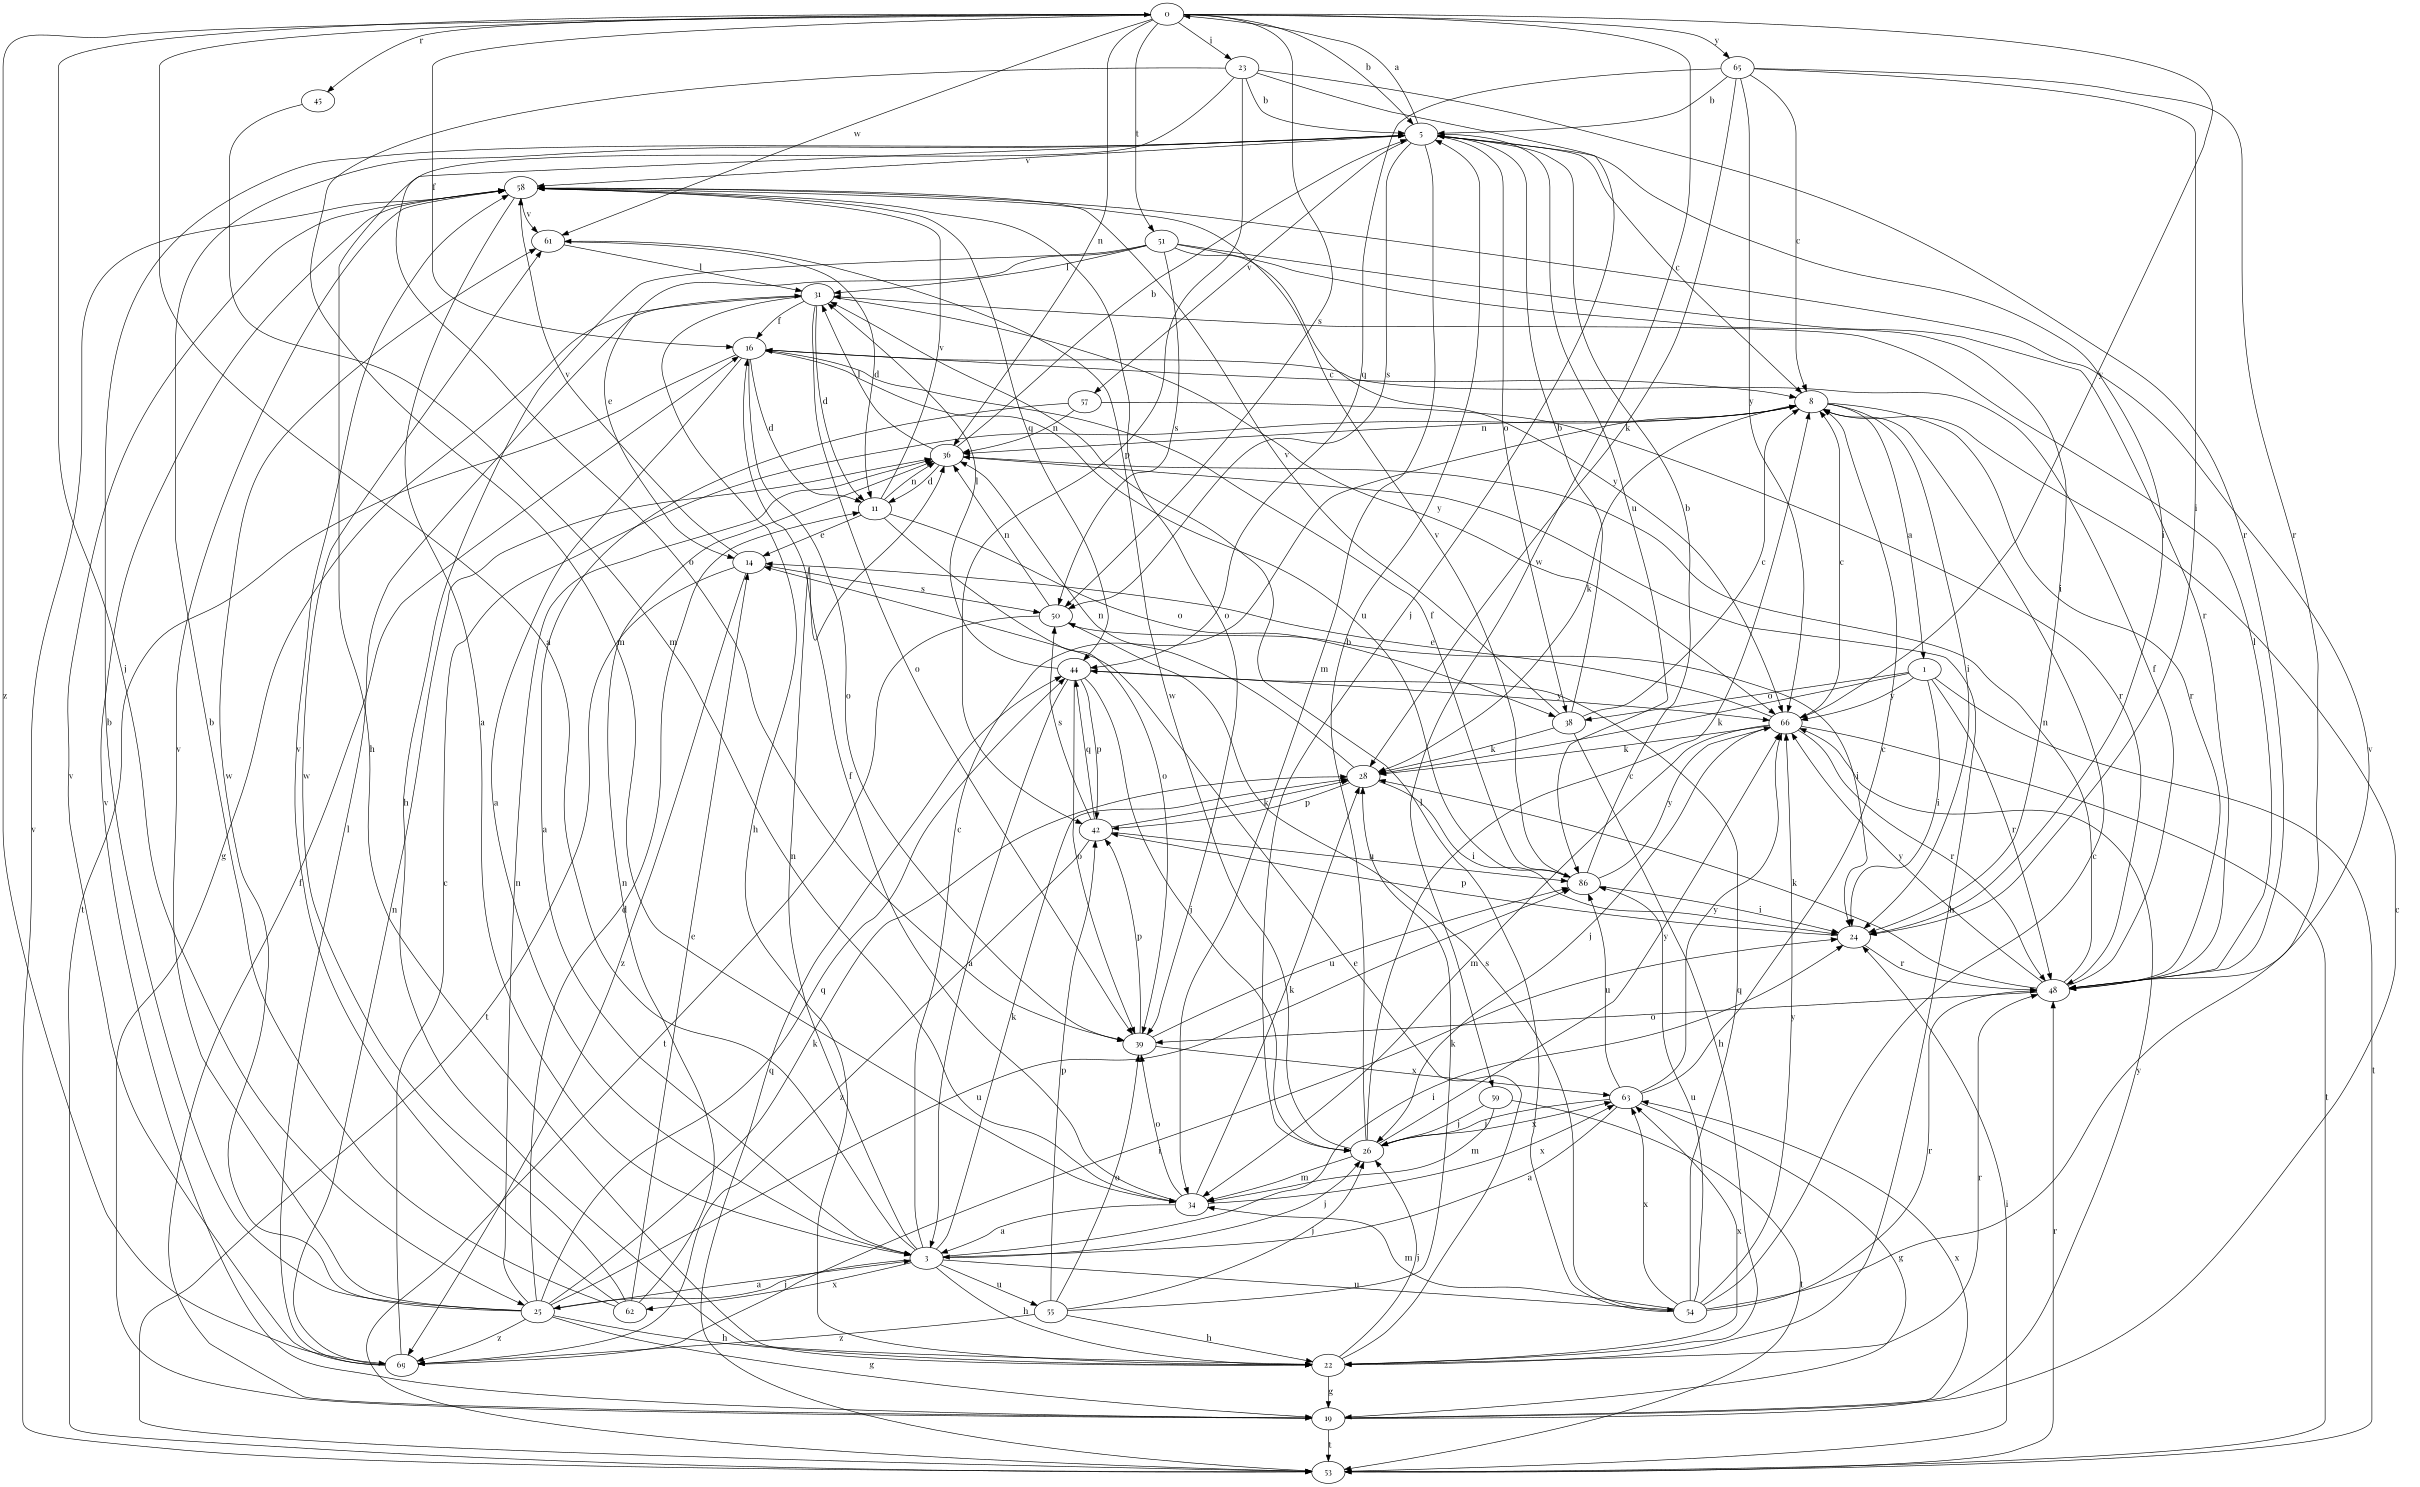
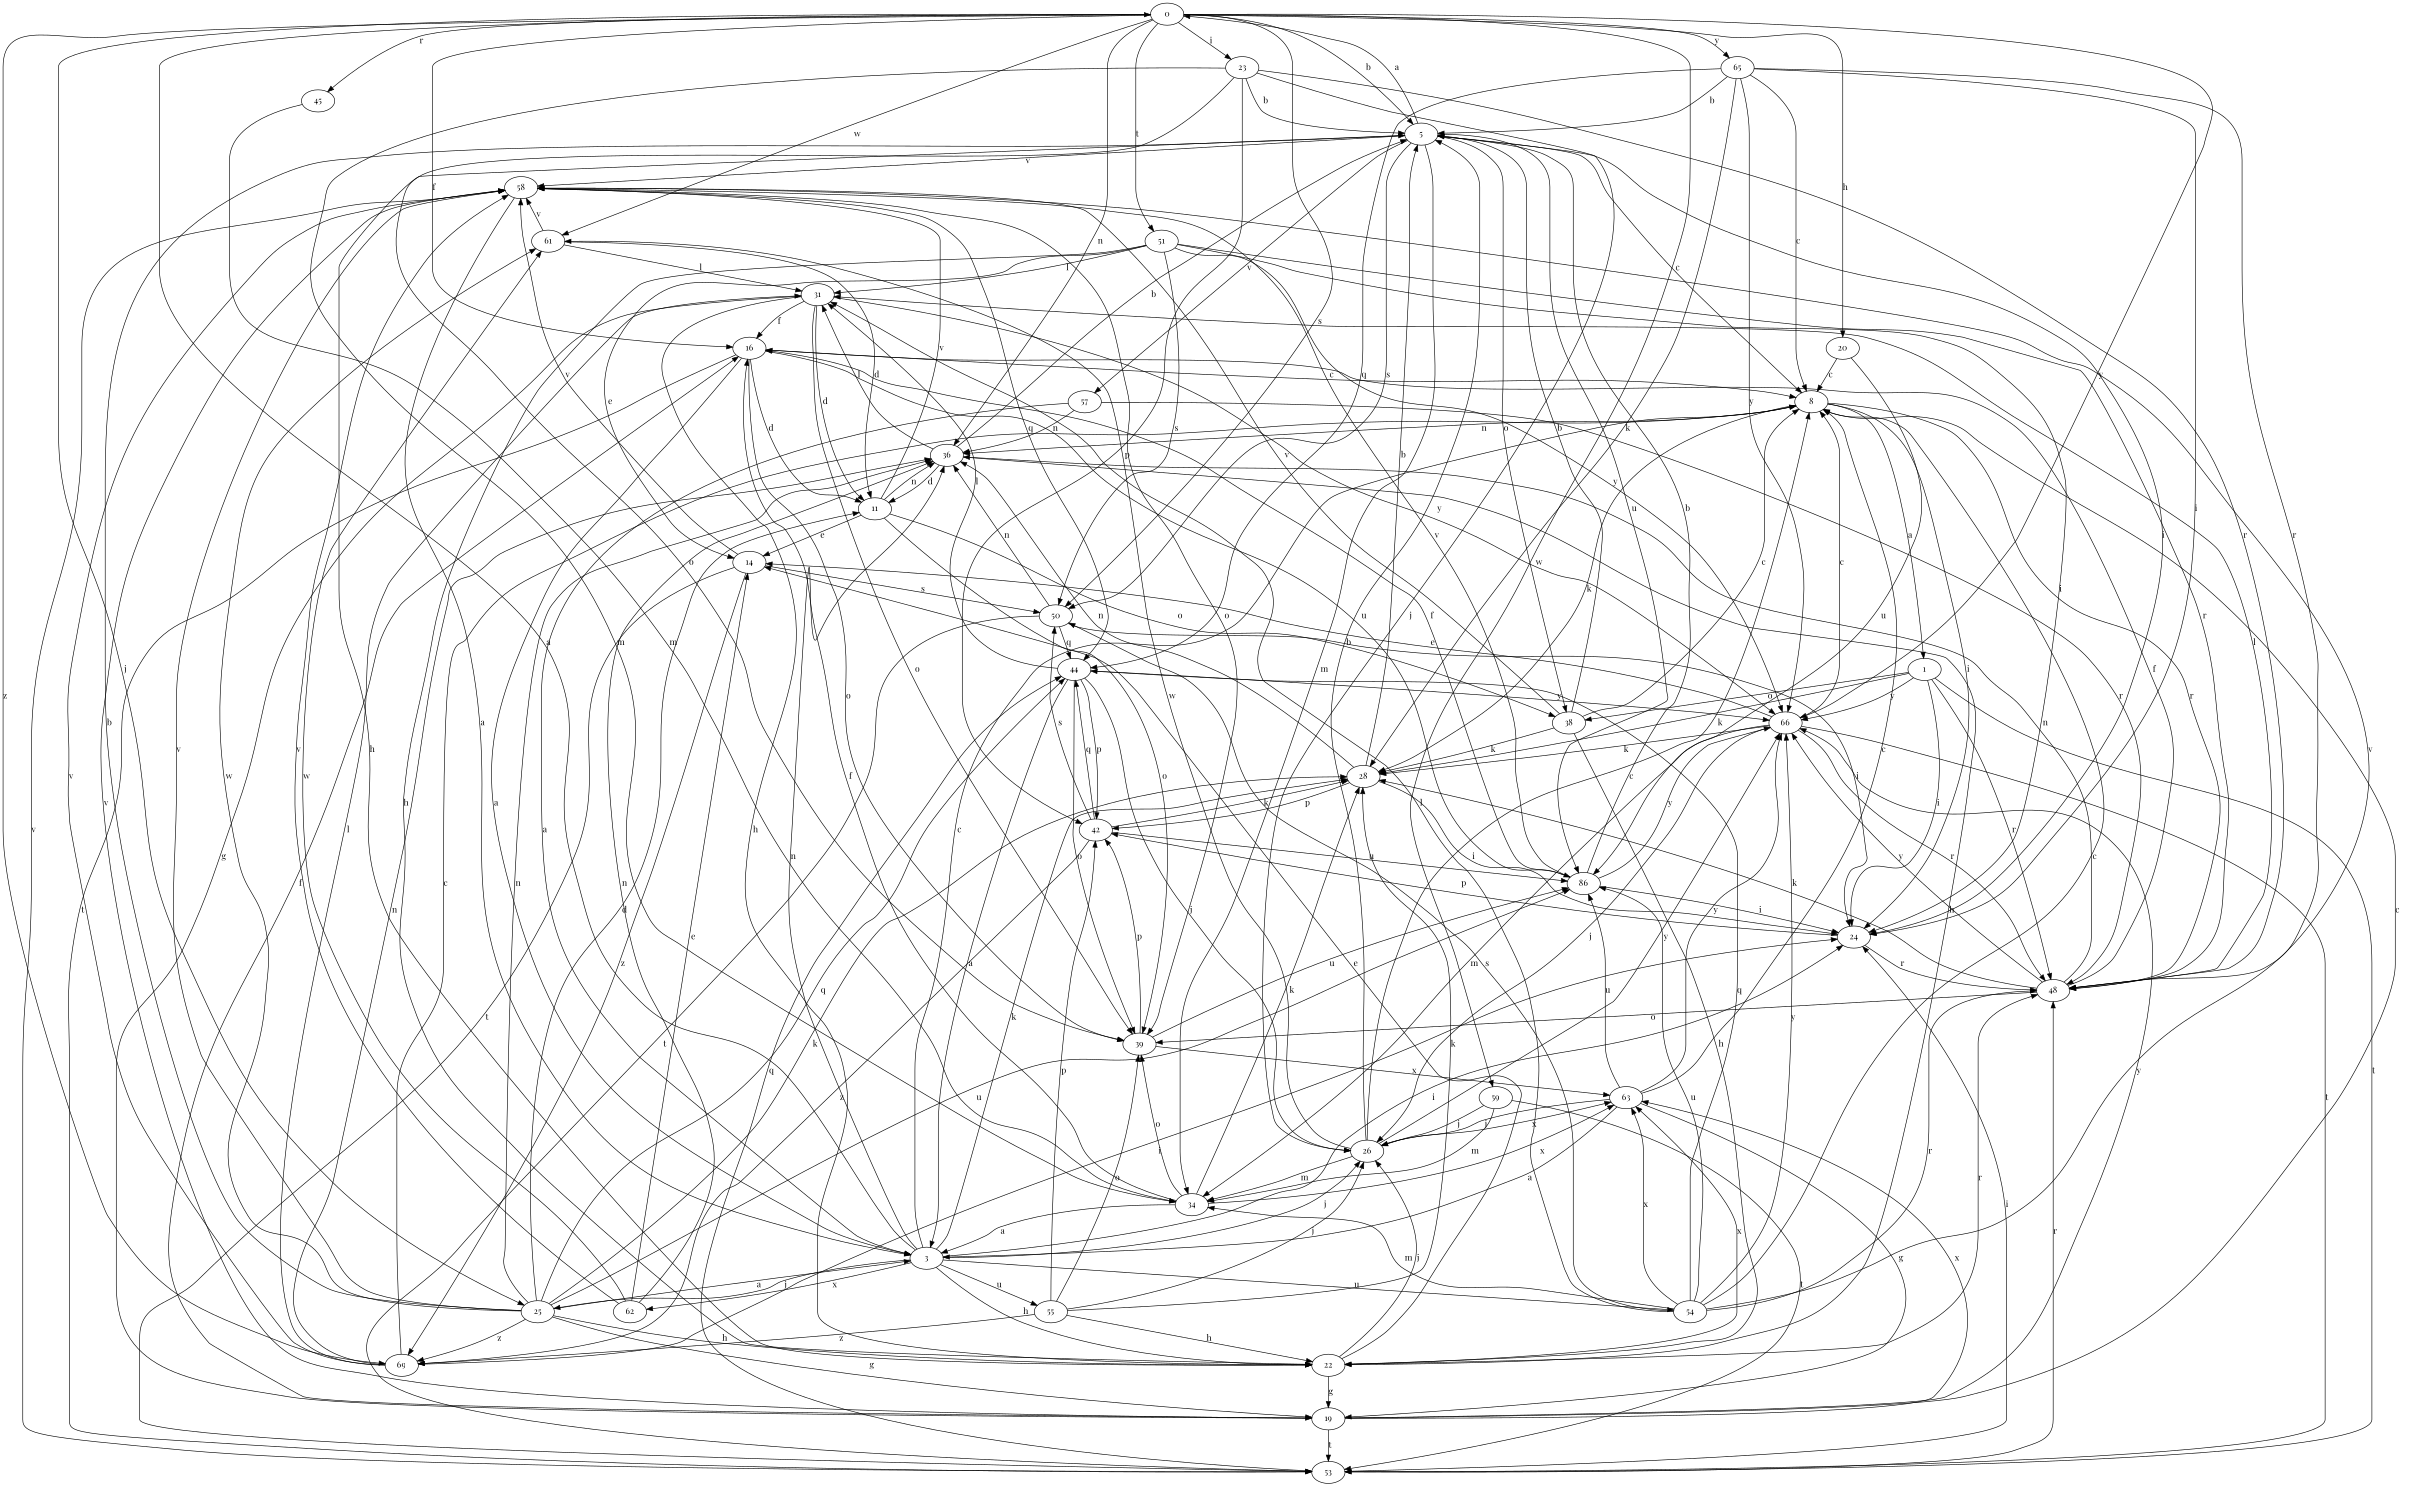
(525, 214) -> (536, 217)
(197, 262) -> (1400, 459)
none -> (1843, 348)
none -> (1064, 640)
